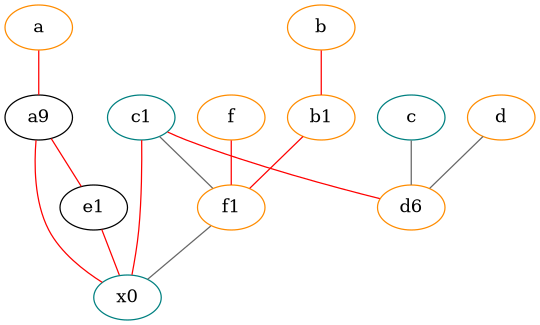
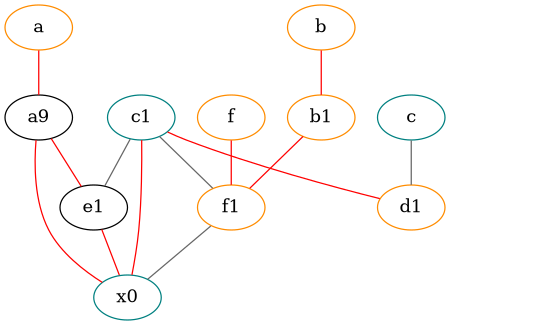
(501, 118) -> none
none -> (117, 163)
(411, 208) -> (411, 208)
